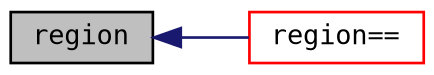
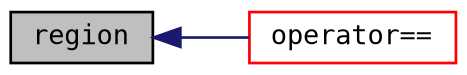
(337, 38) -> (353, 38)
